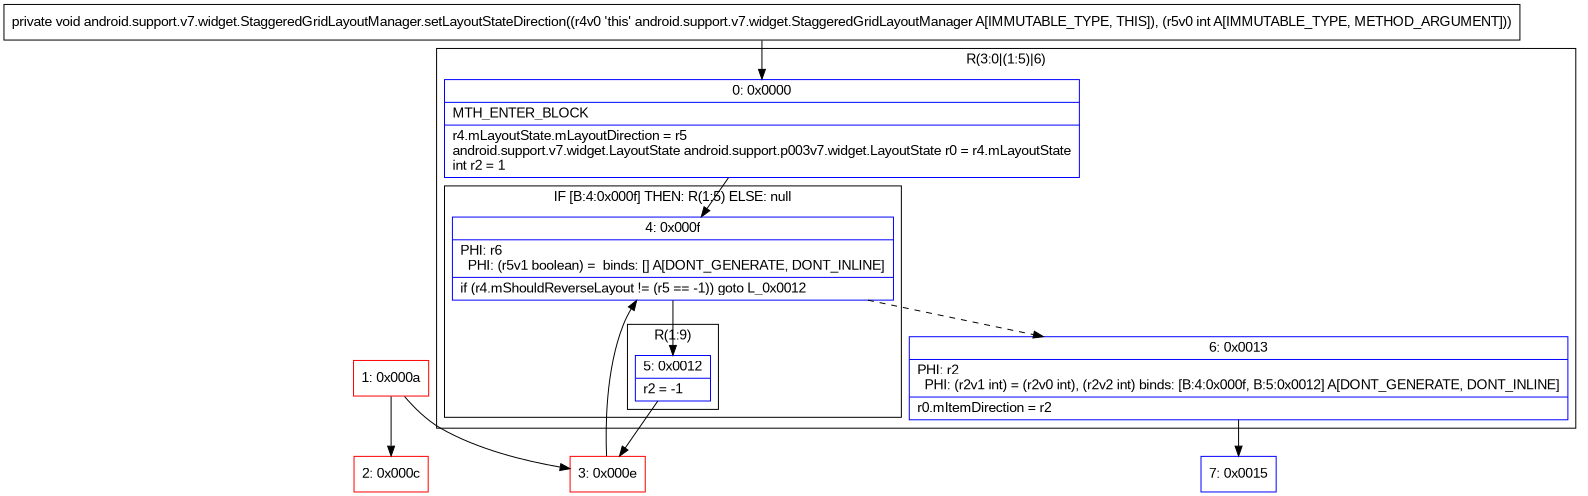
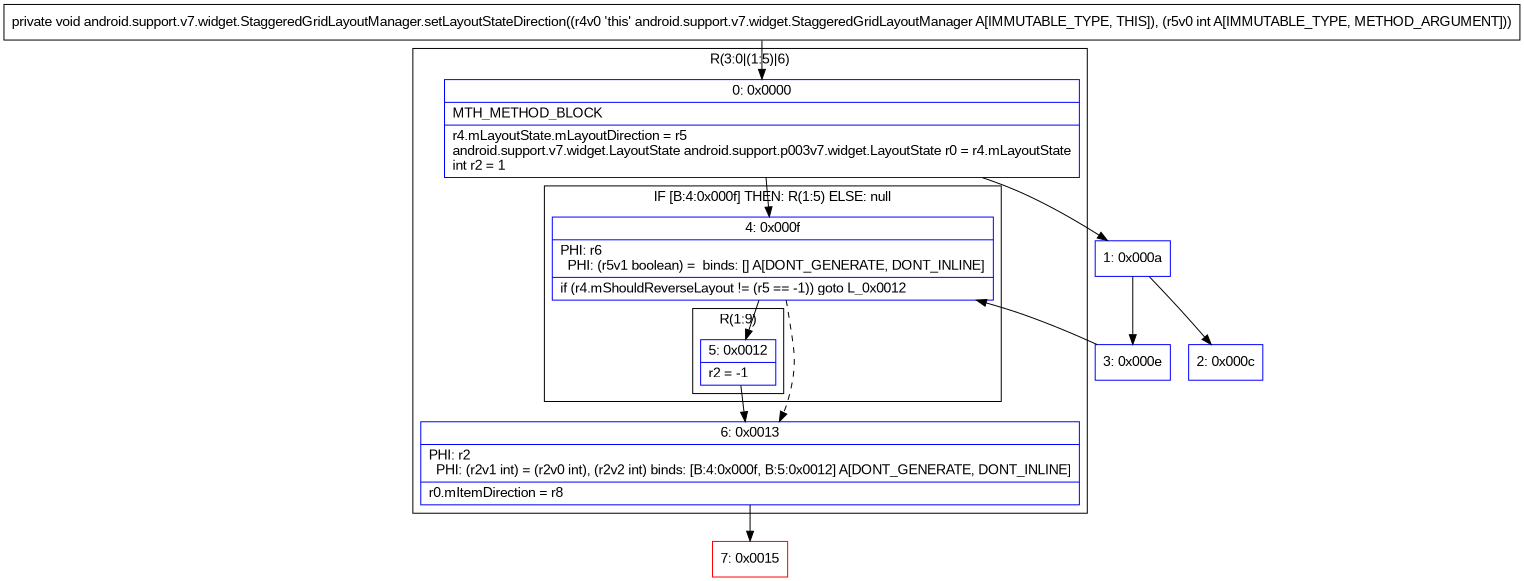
(521, 113) -> (528, 113)
none -> (1042, 203)
(391, 378) -> (1133, 259)
(984, 408) -> (496, 493)
(634, 435) -> (742, 399)
(391, 474) -> (1226, 362)
(608, 474) -> (1133, 362)
(1239, 474) -> (750, 559)
